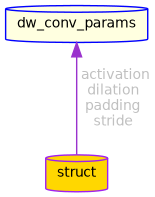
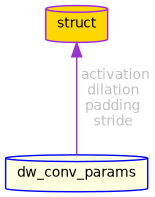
(77, 106) -> (77, 106)
